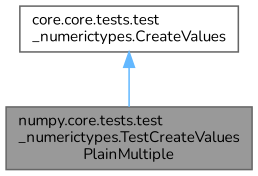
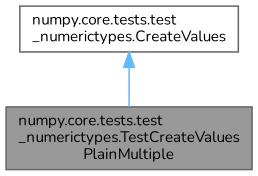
(129, 29) -> (129, 29)
